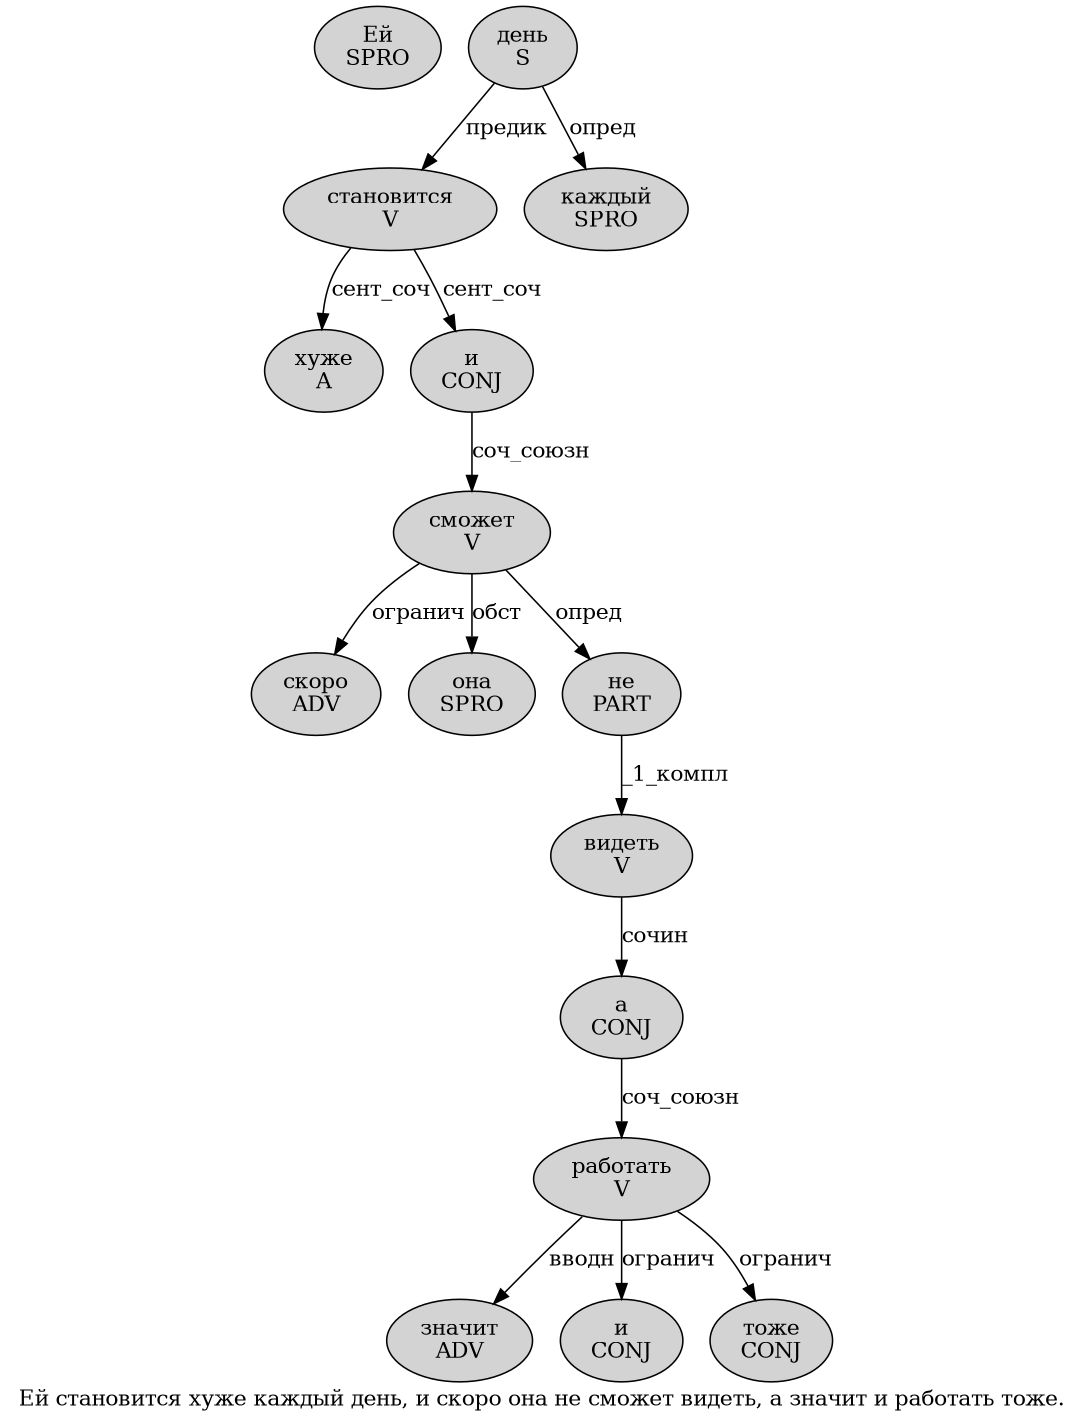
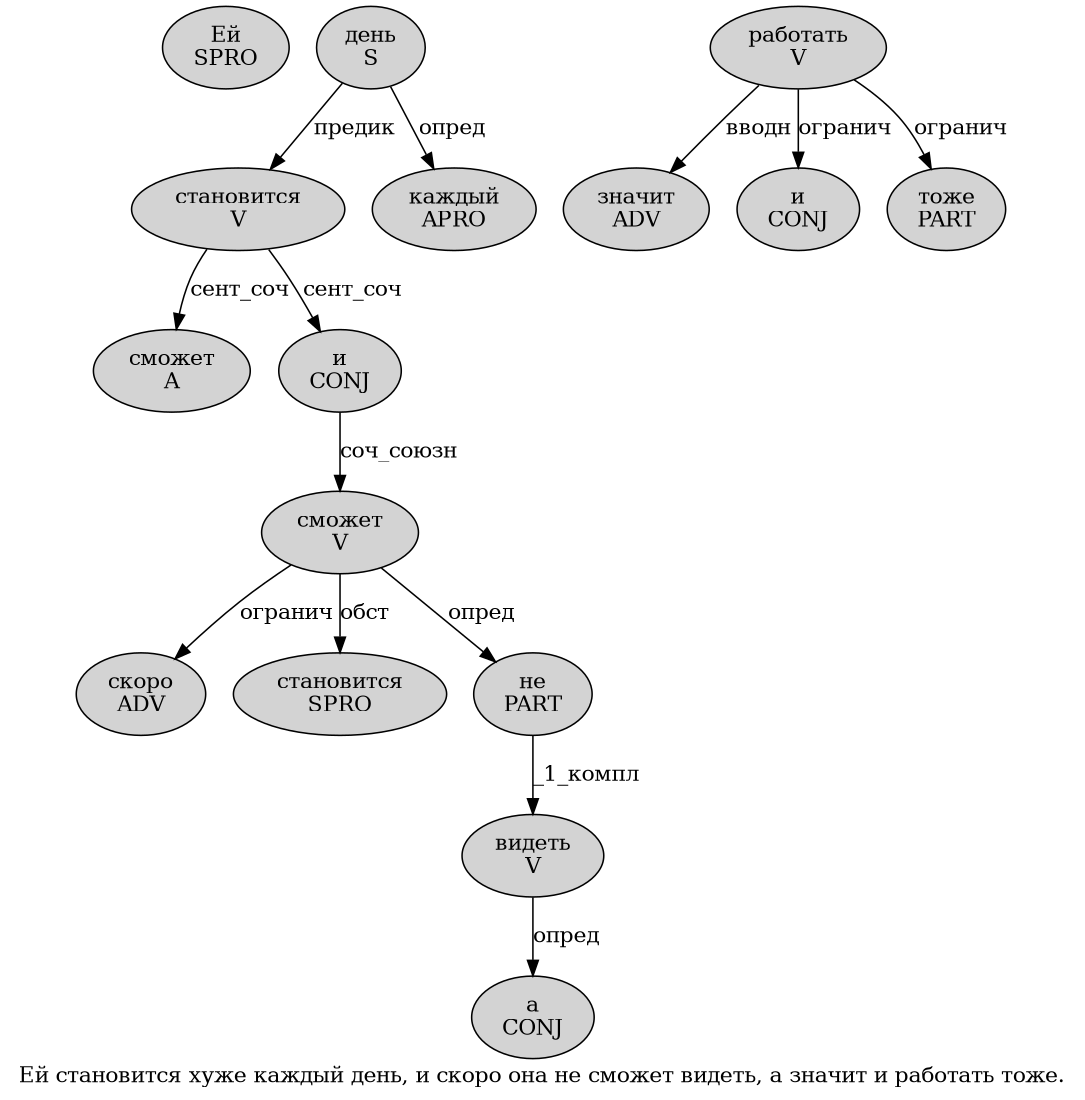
(606, 209) -> (454, 209)
(324, 371) -> (172, 371)
(472, 694) -> (340, 694)
(655, 937) -> (566, 937)
(622, 1090) -> none
(771, 1341) -> (946, 209)
